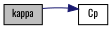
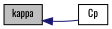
(55, 8) -> (65, 21)
